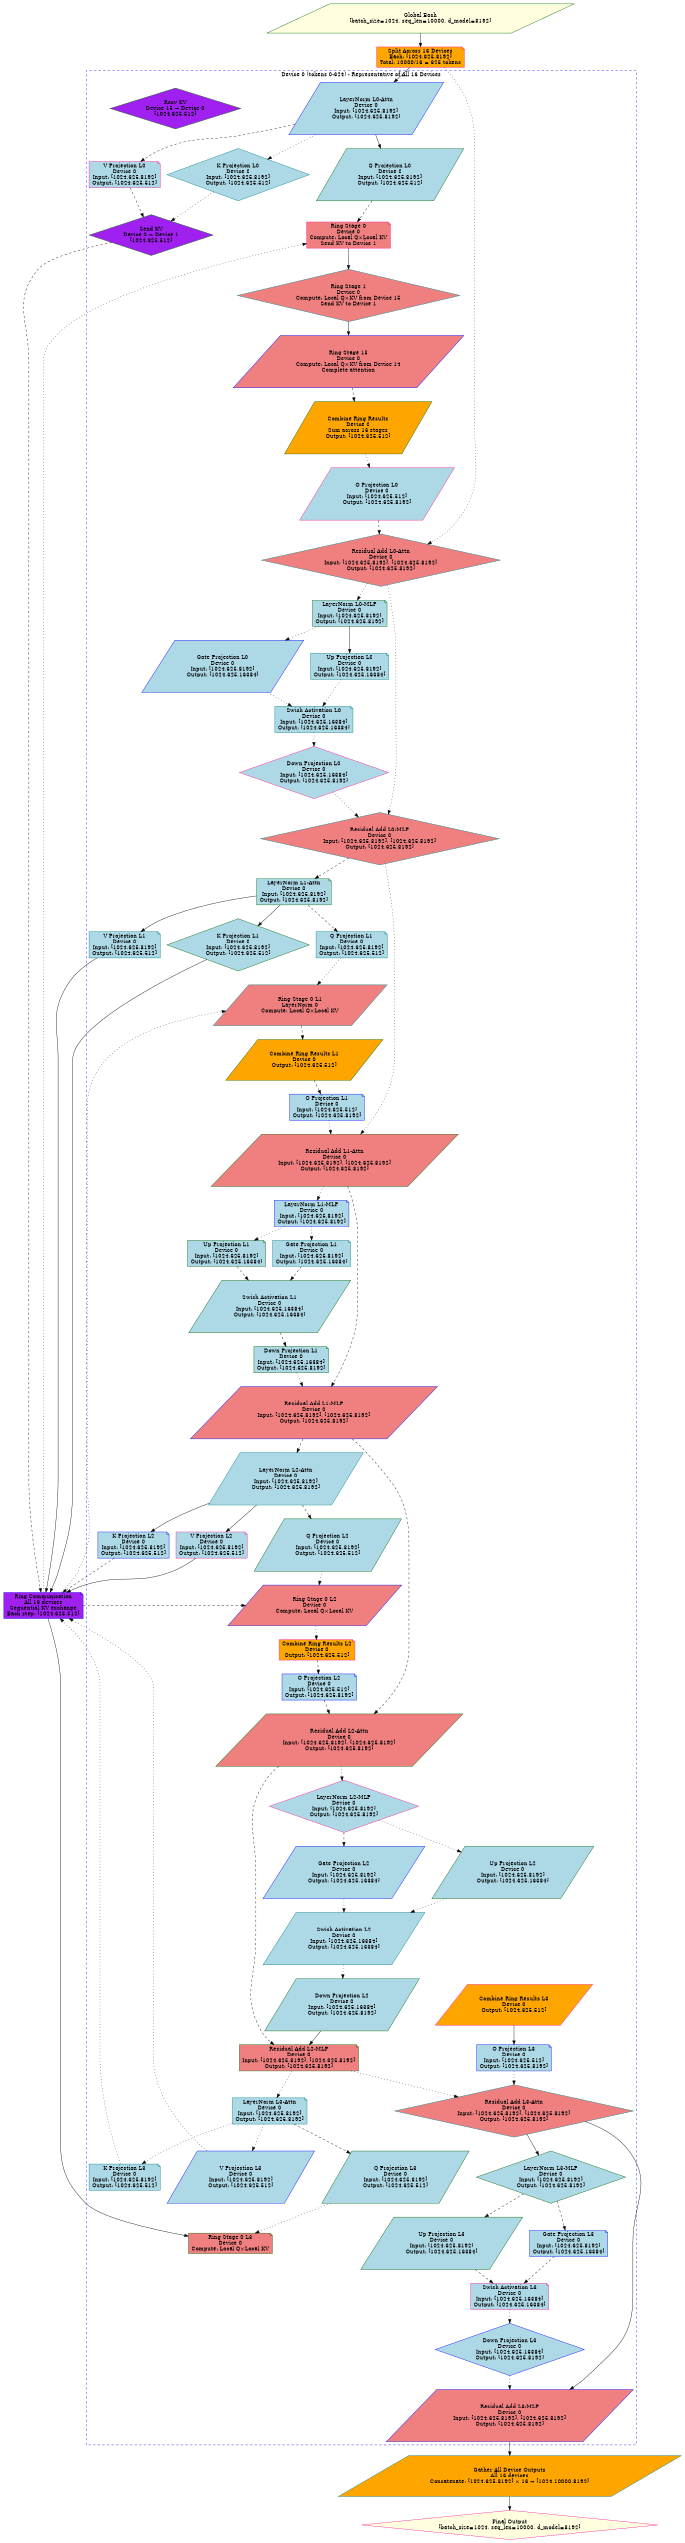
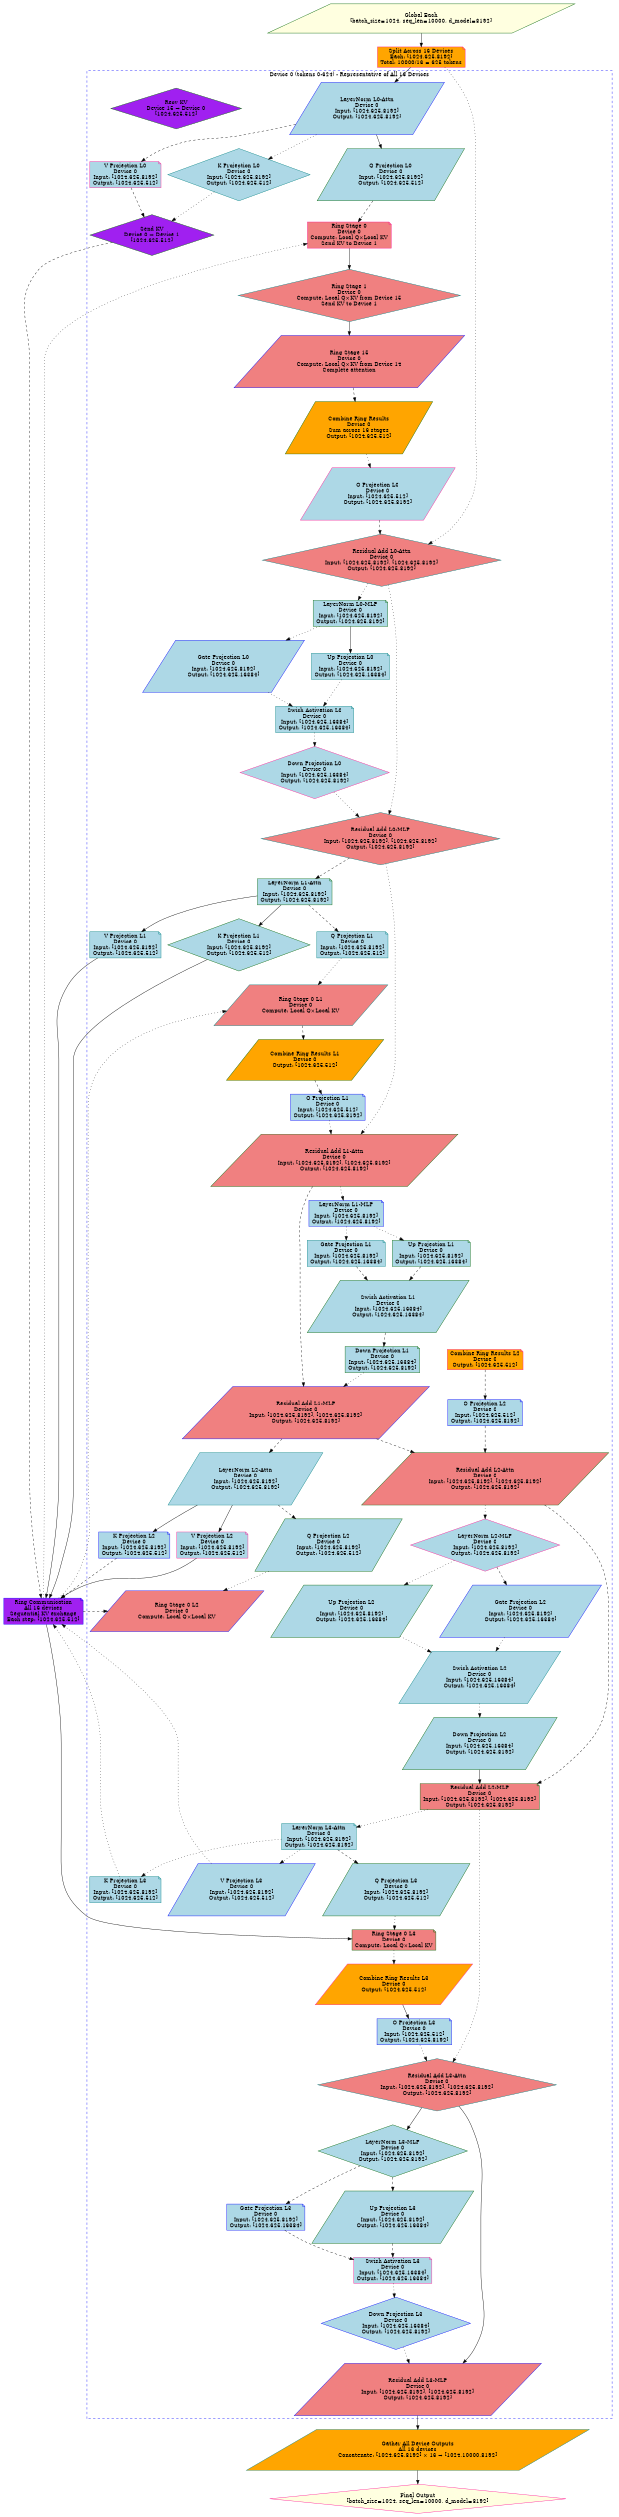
(300, 1005) -> (301, 1005)
(316, 1631) -> none
none -> (394, 1955)
